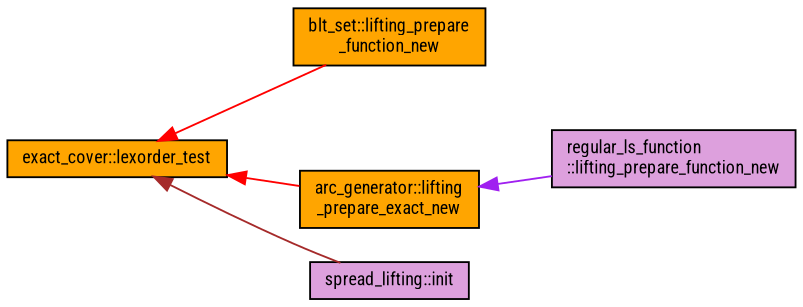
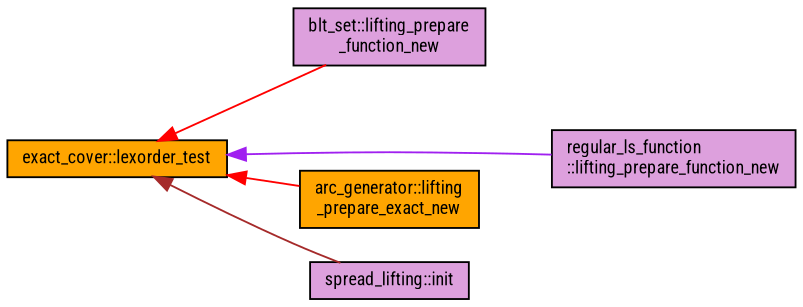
(389, 37) -> (389, 37)
(525, 180) -> (399, 152)
